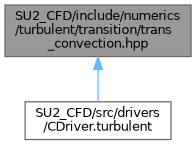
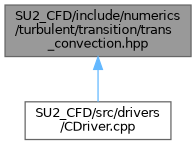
(98, 121) -> (98, 121)
